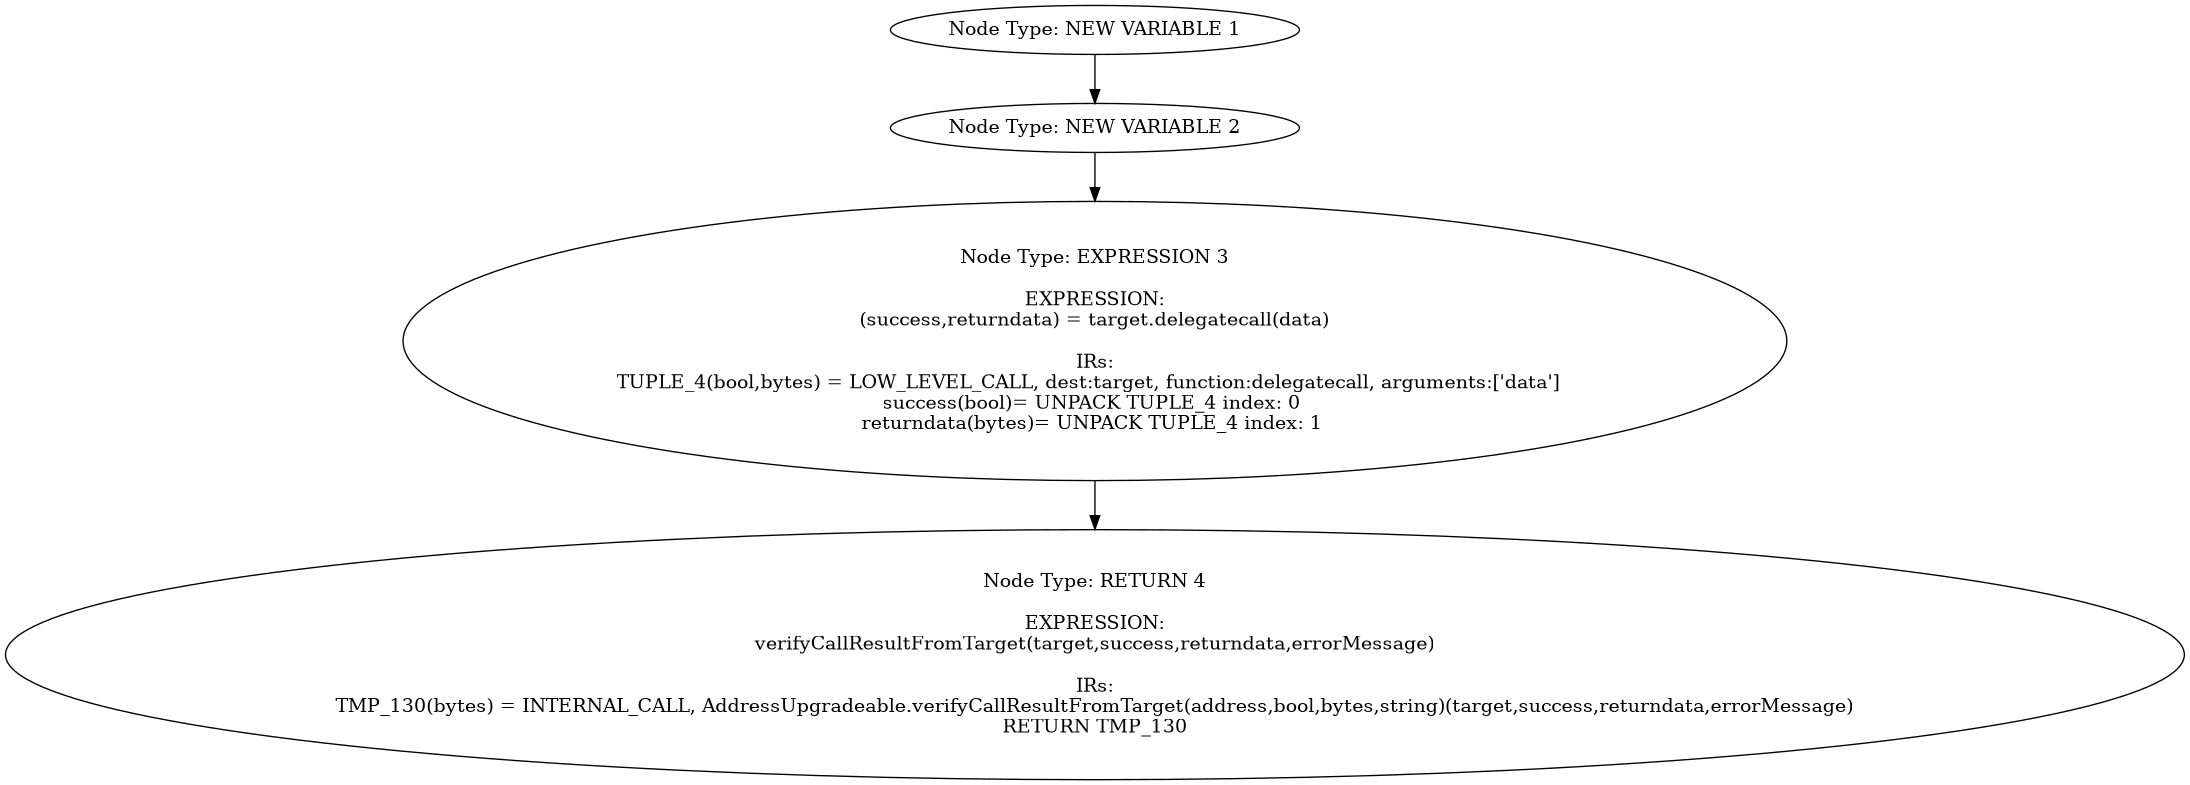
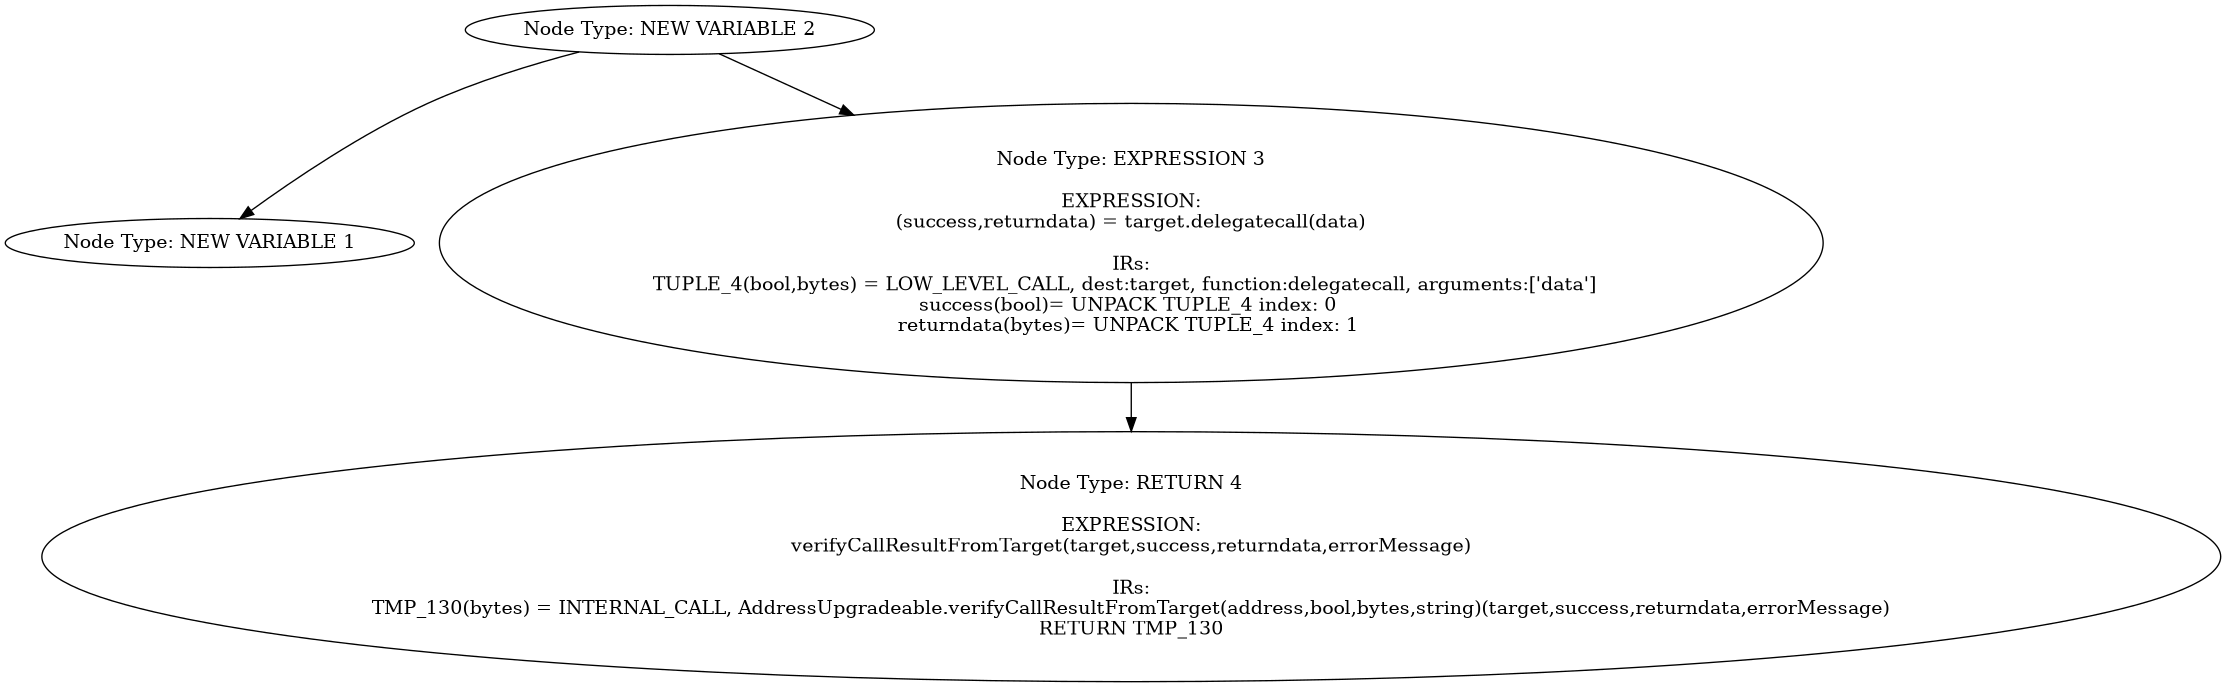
(1095, 72) -> (407, 114)
